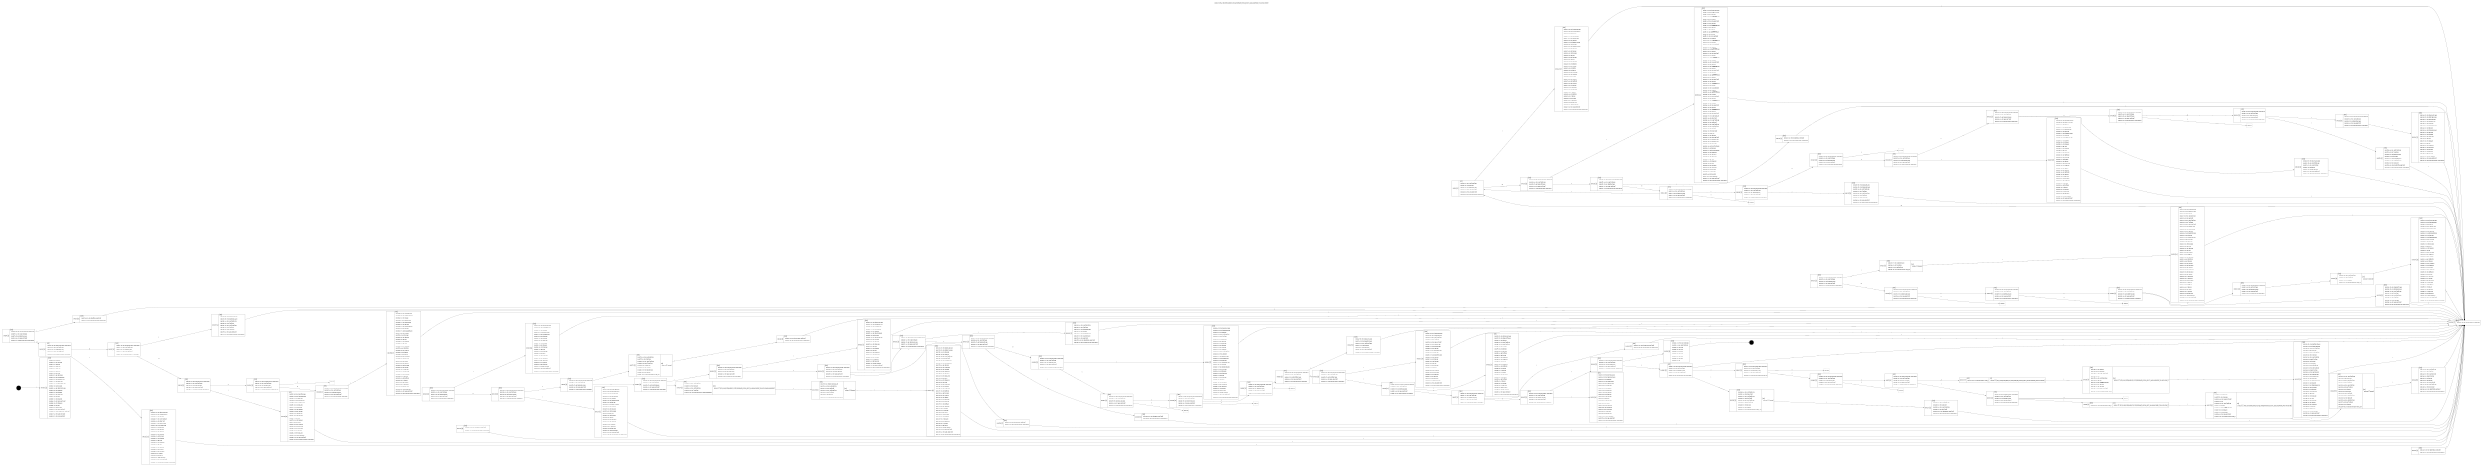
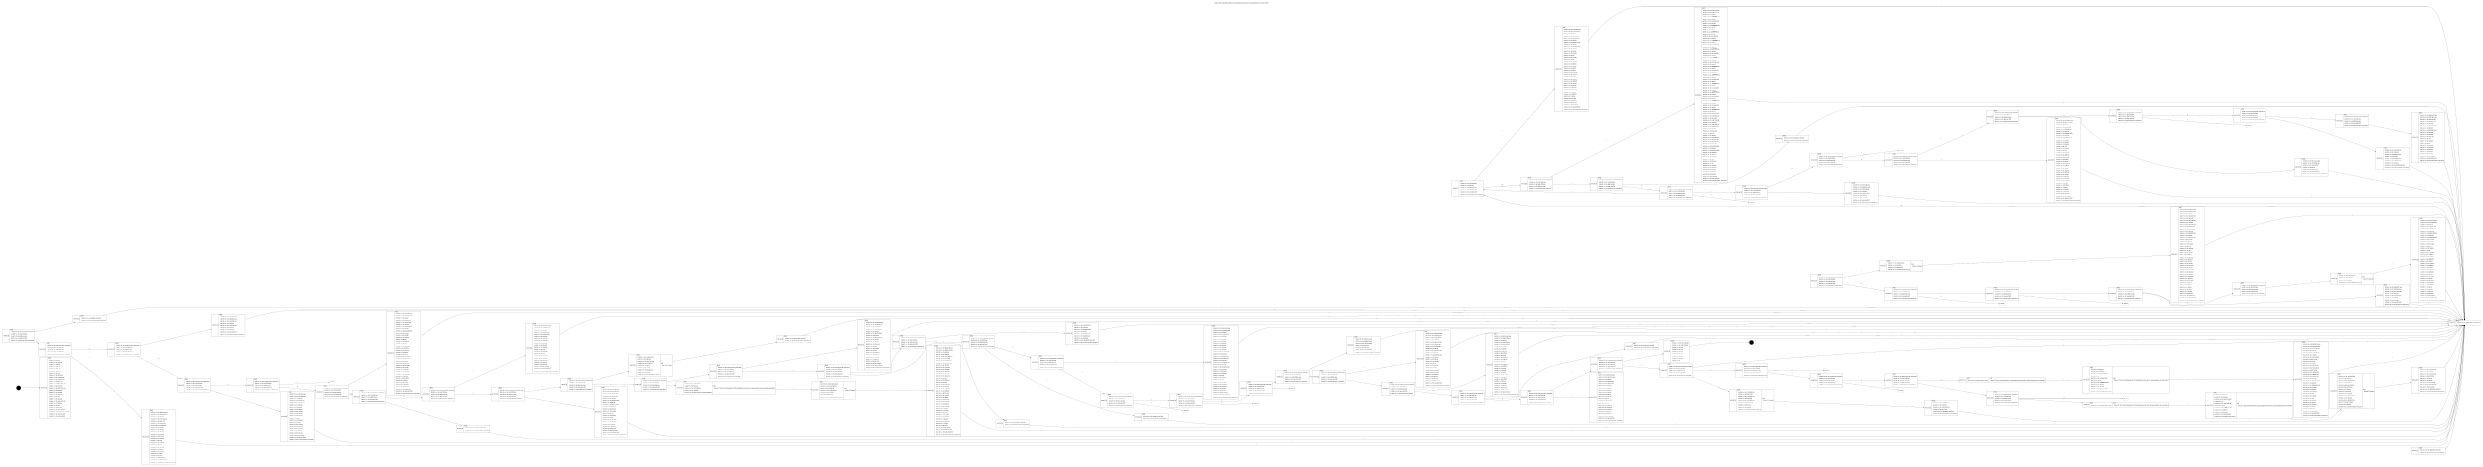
none -> (369, 397)
